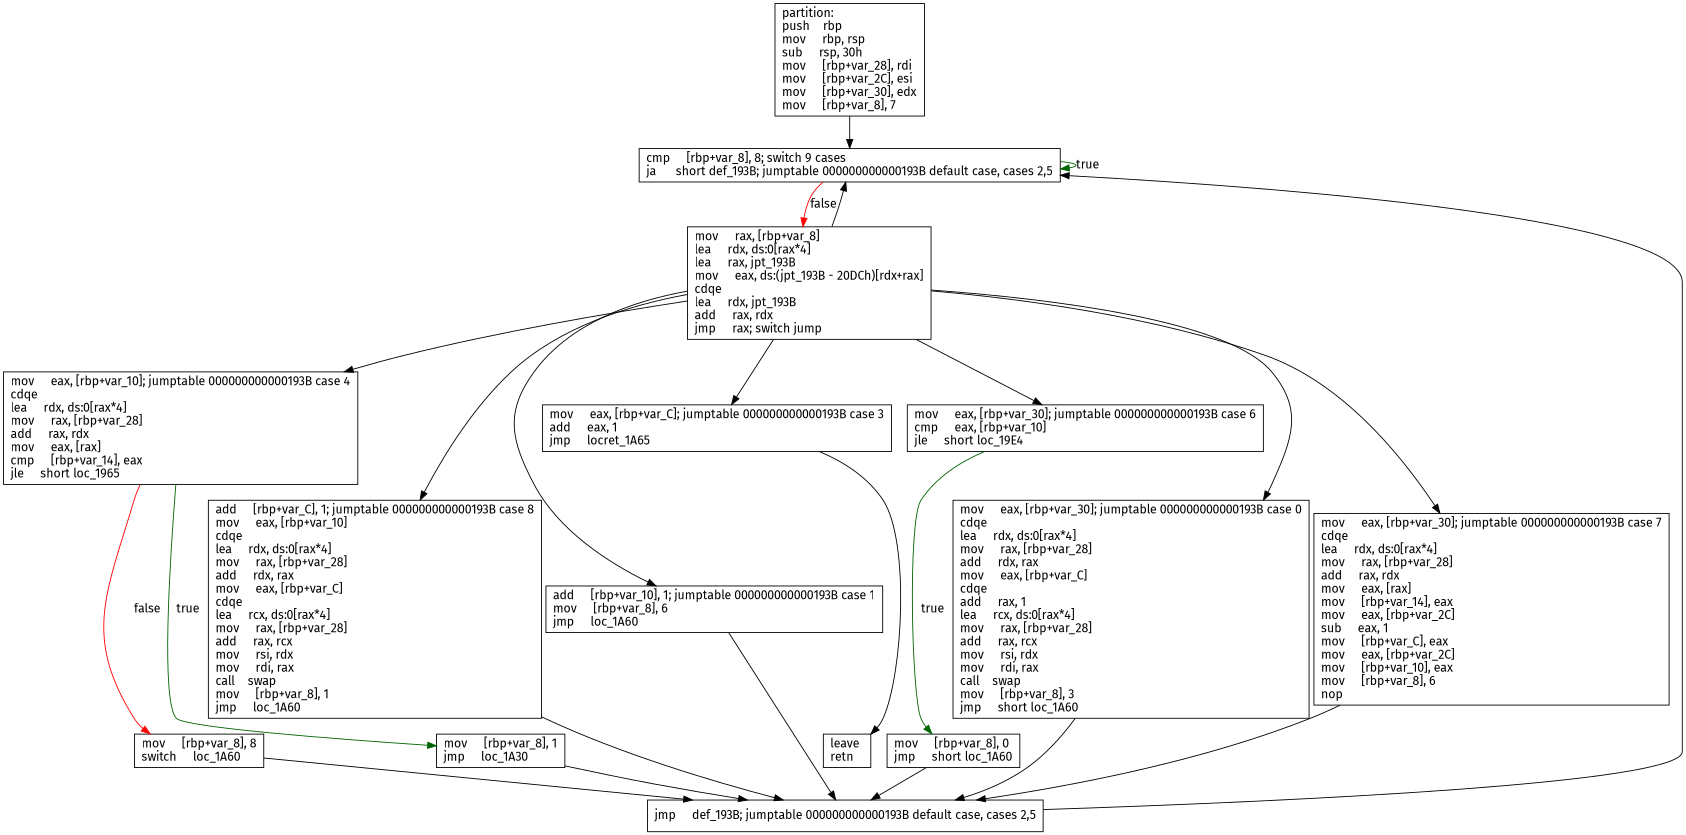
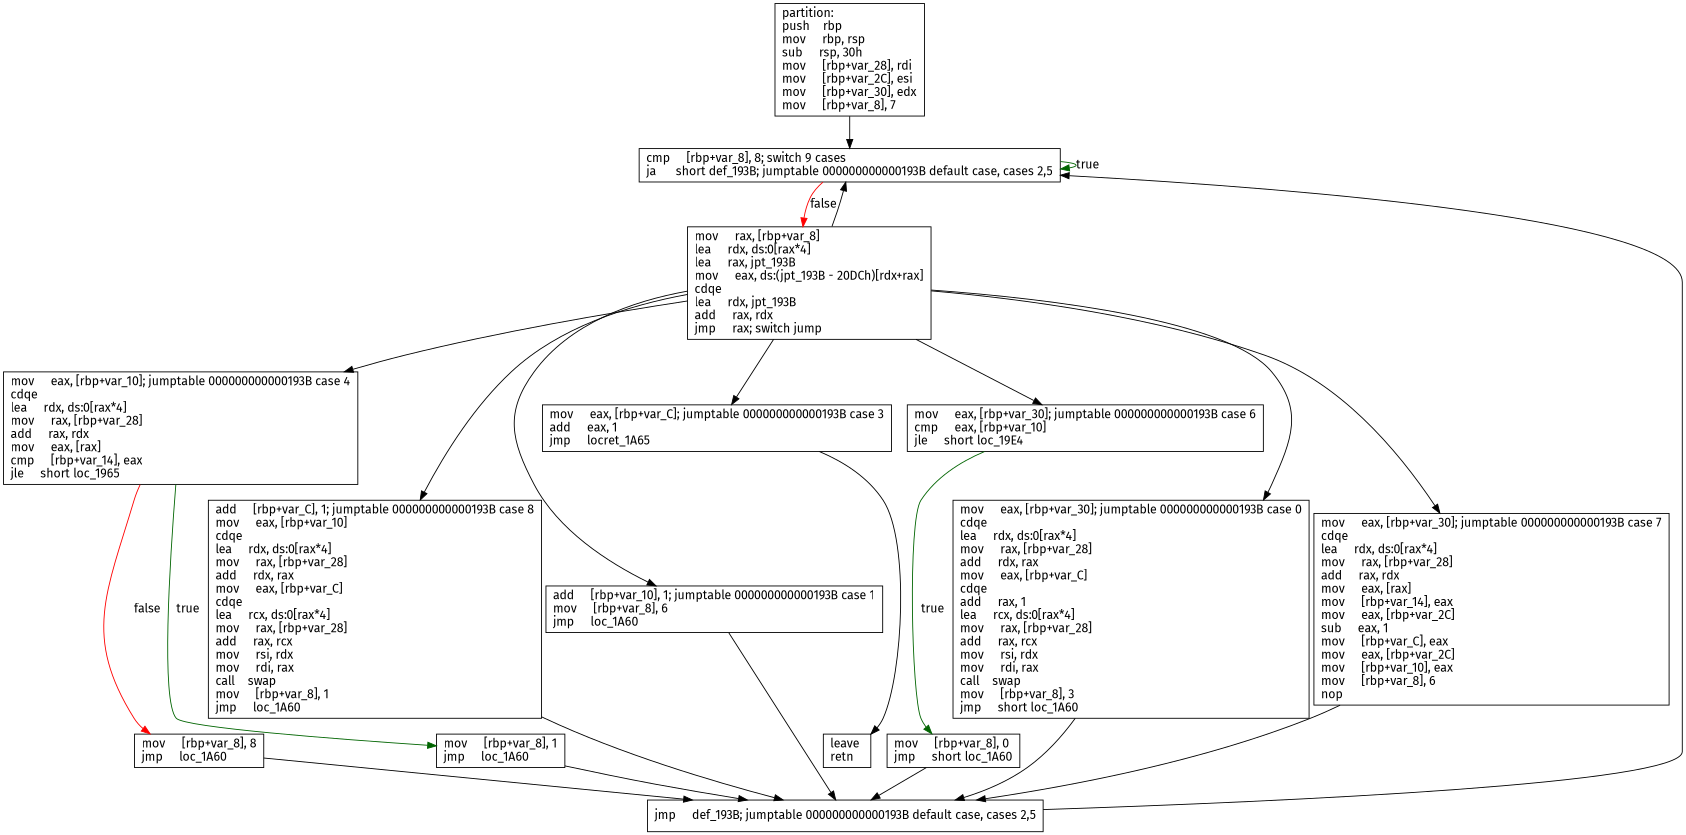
(199, 751) -> (199, 751)
(501, 751) -> (501, 751)
